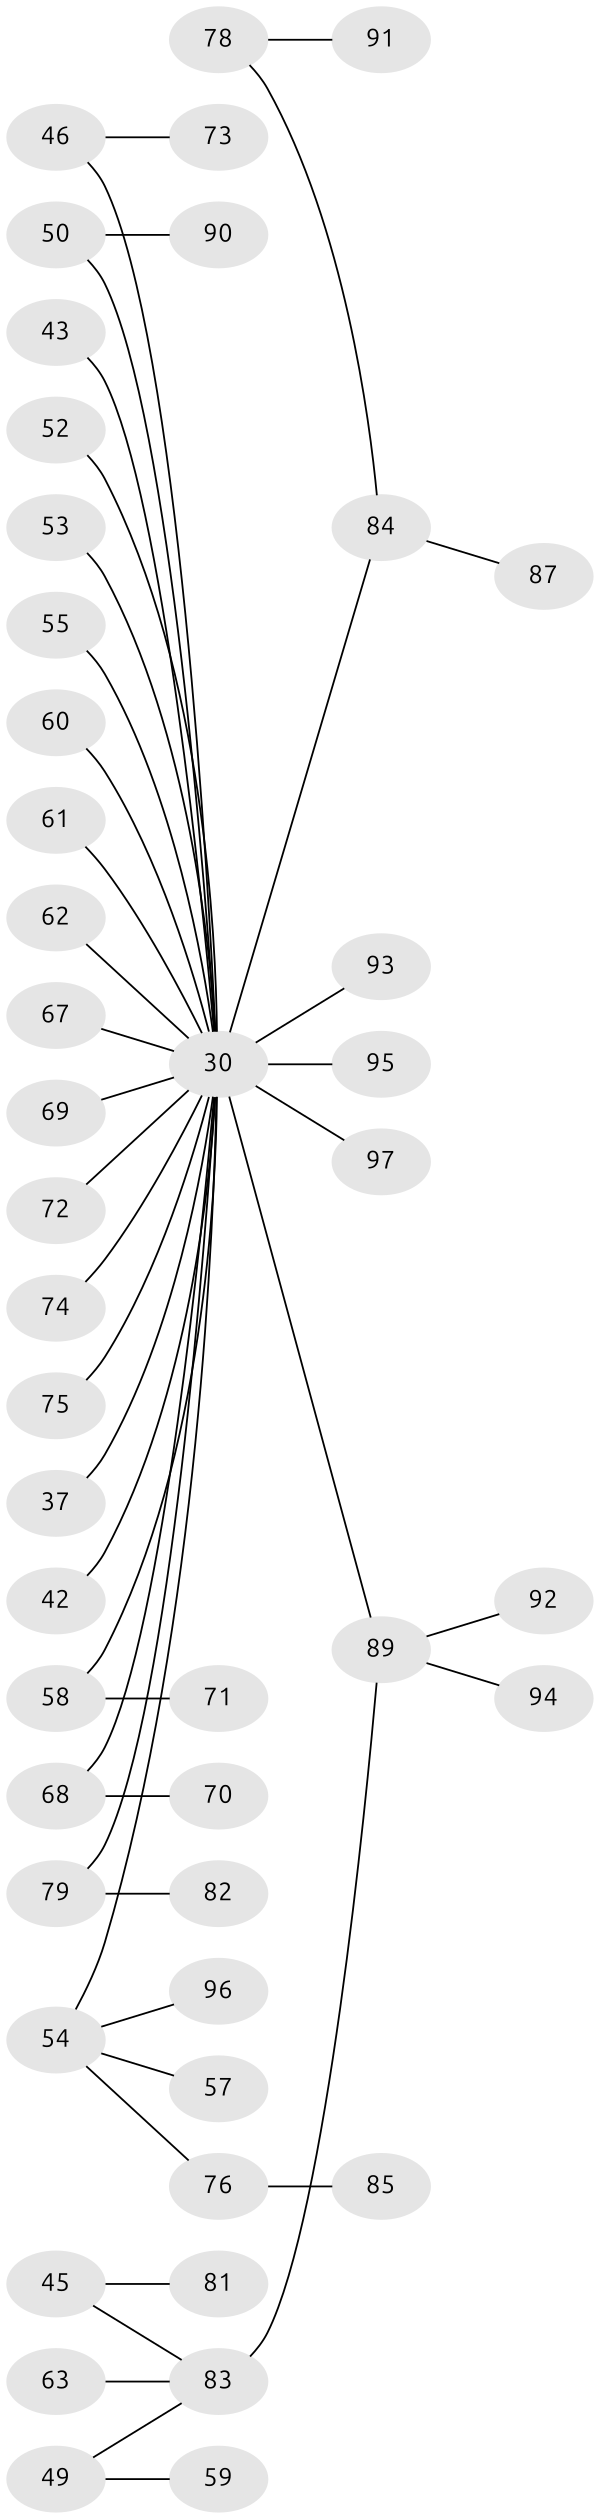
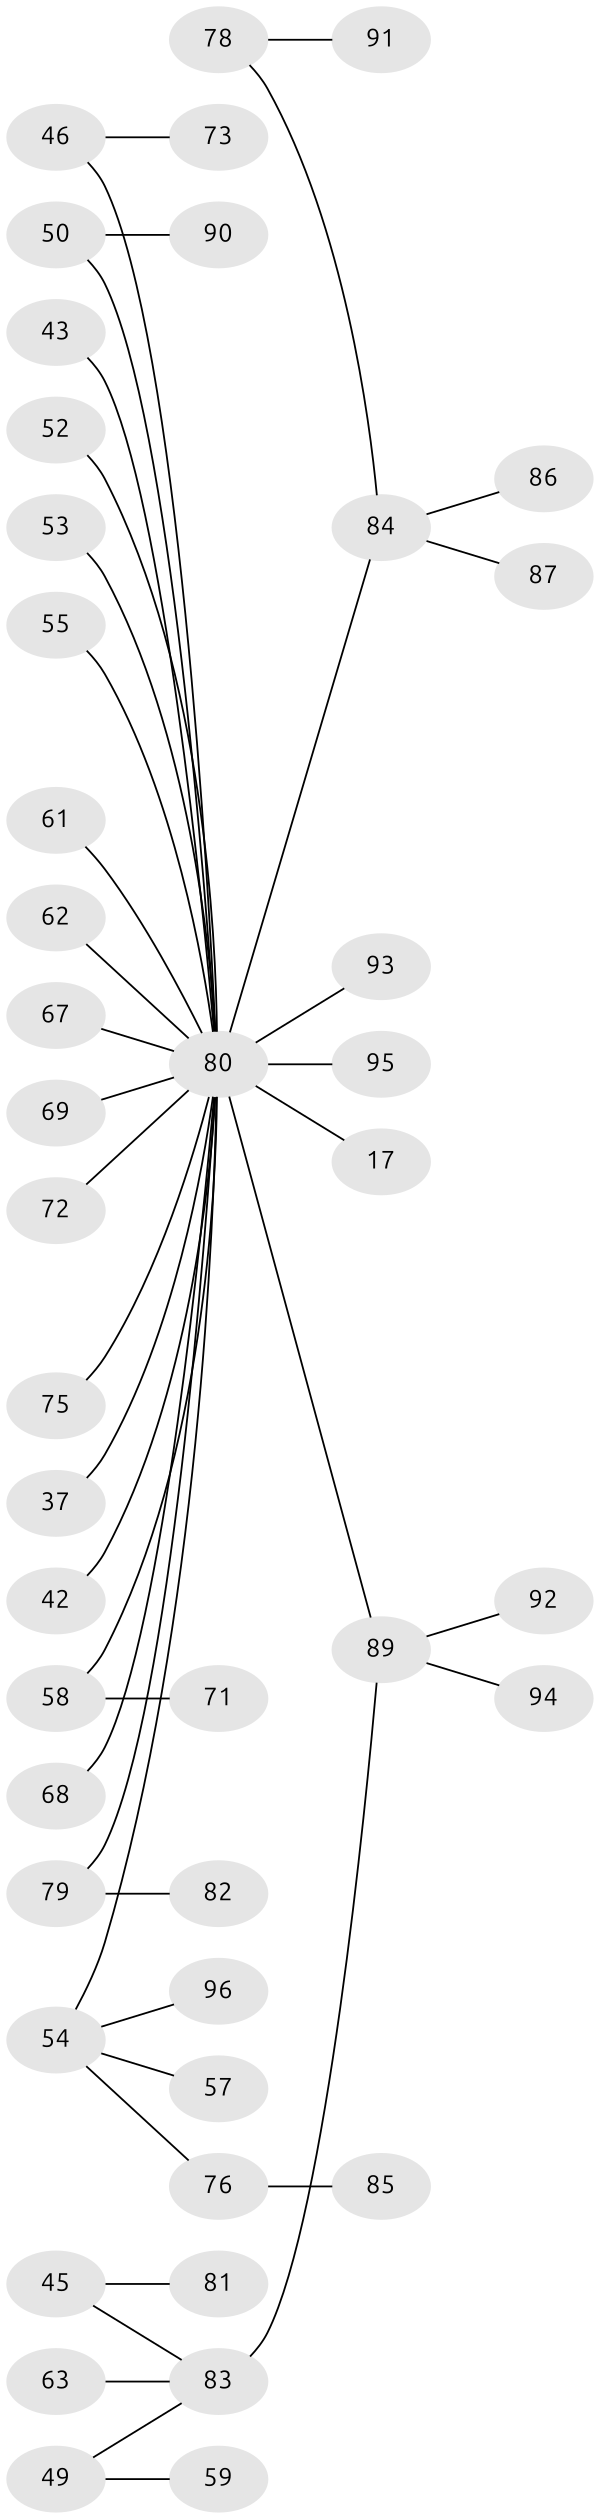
none -> (544, 479)
(56, 723) -> none
(219, 1064) -> (219, 1064)
(381, 1162) -> (381, 1162)
(56, 1308) -> none
(219, 1796) -> none
